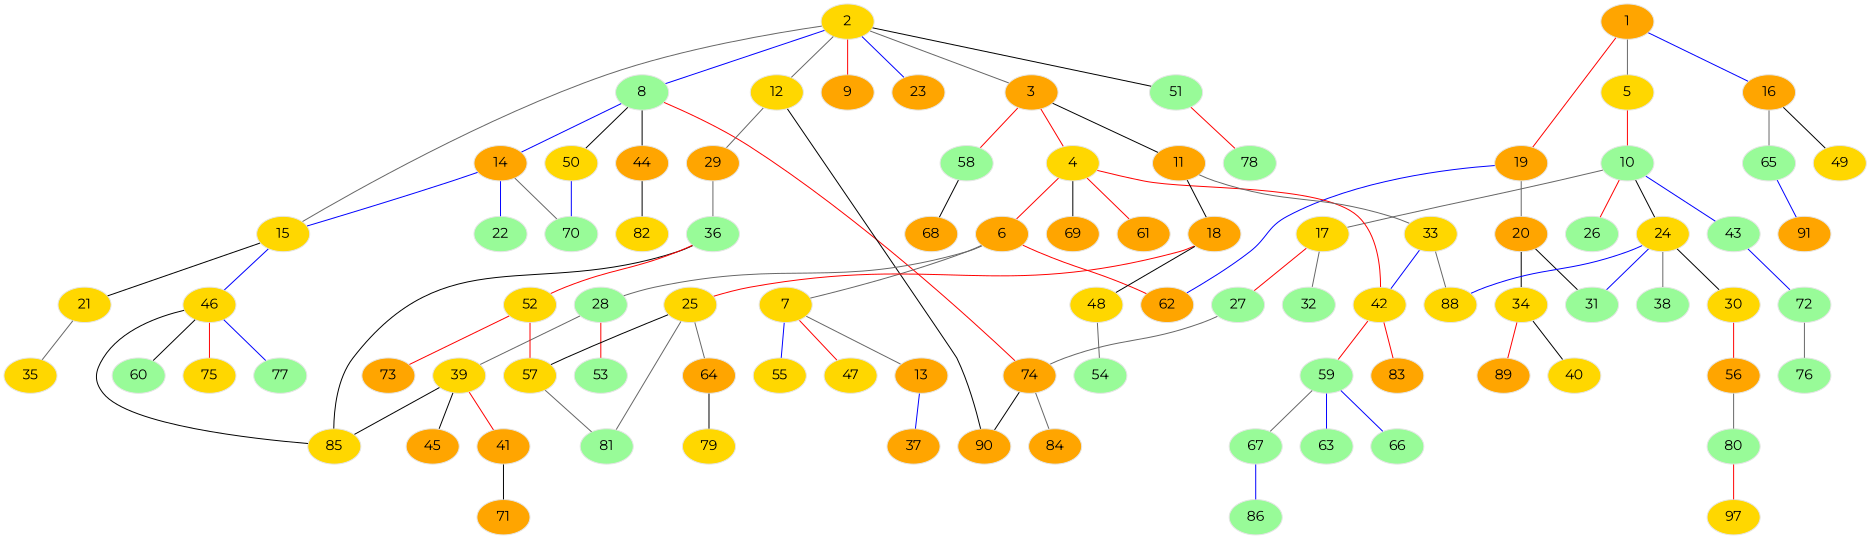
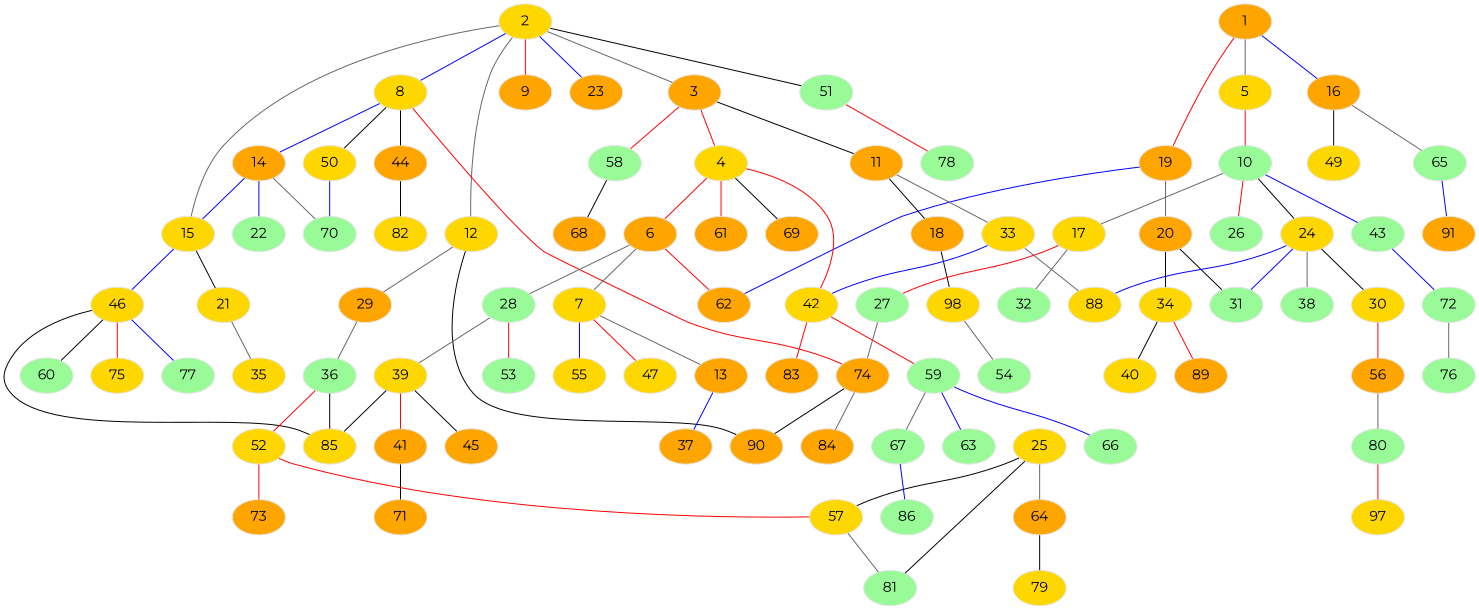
(642, 92) -> (400, 92)
(955, 275) -> none
(1096, 305) -> (953, 305)
(649, 376) -> (965, 517)
